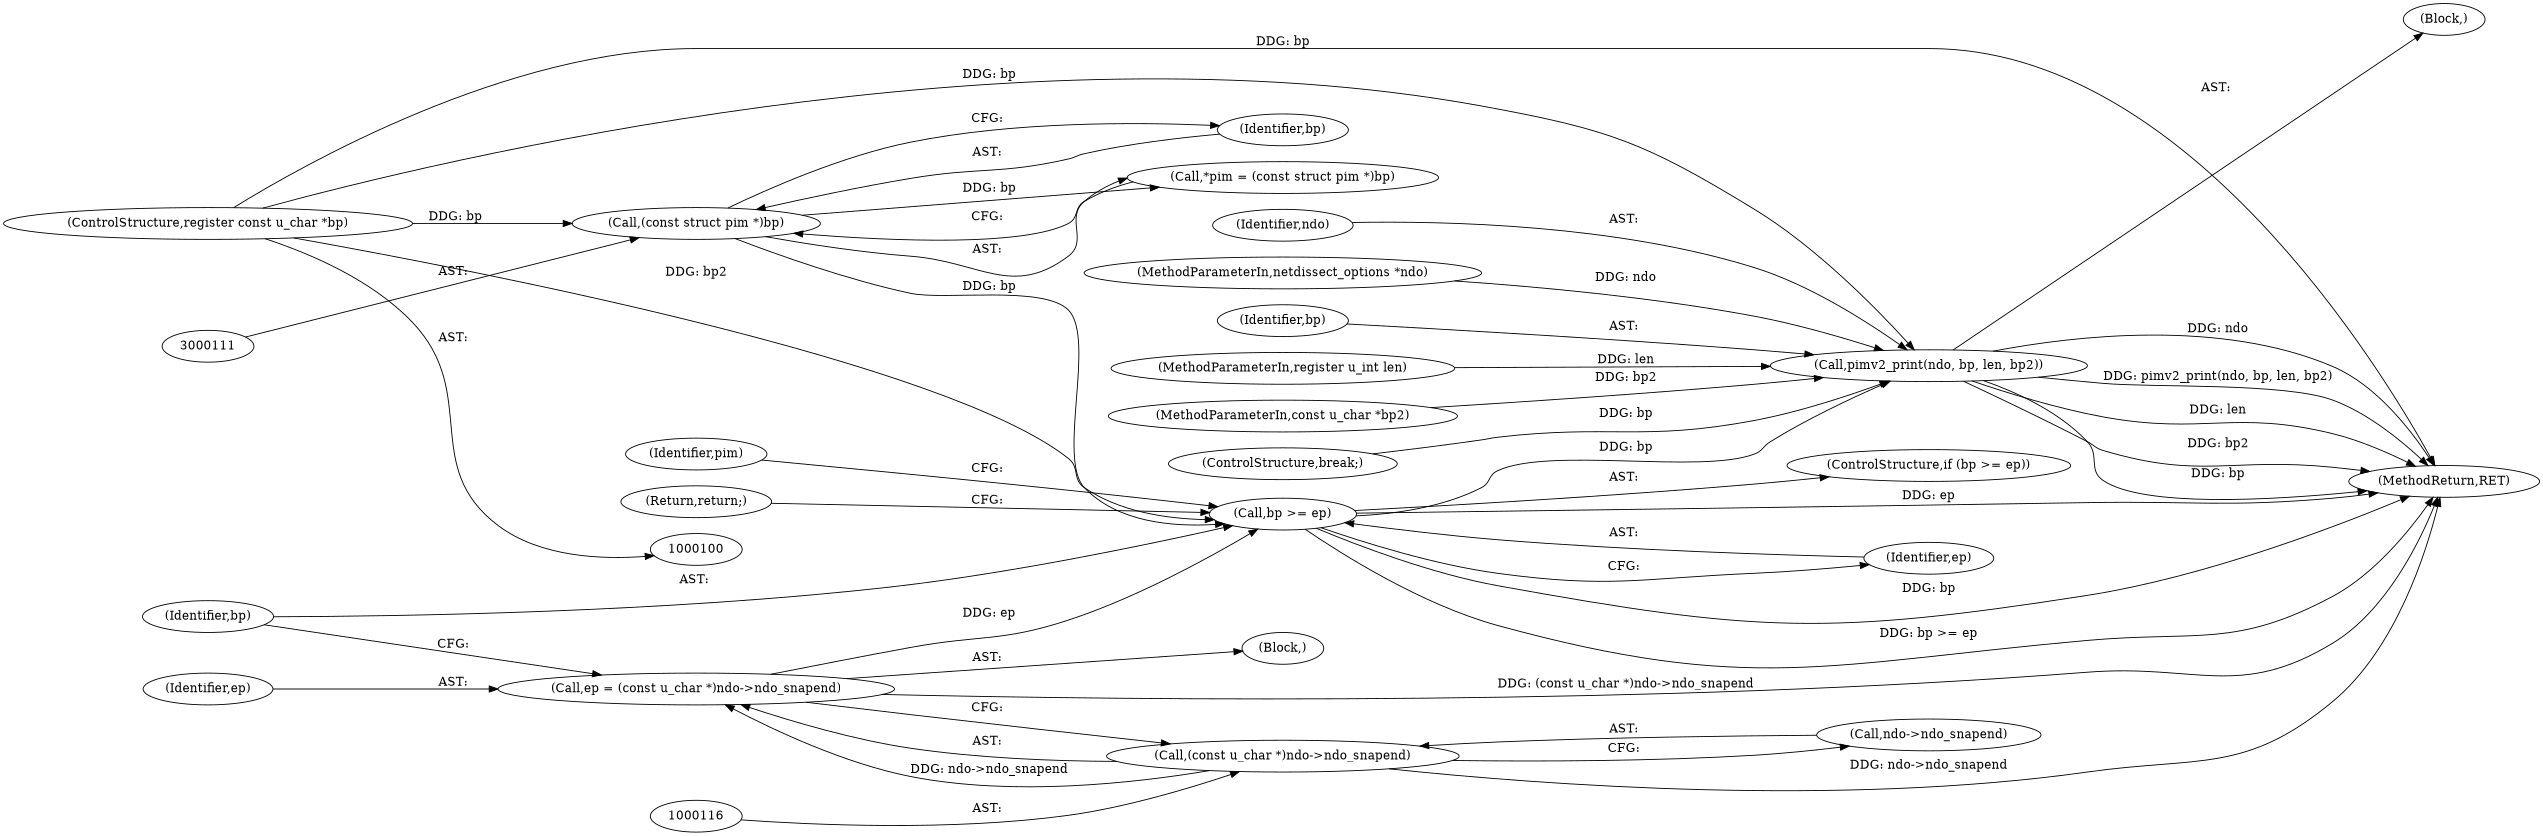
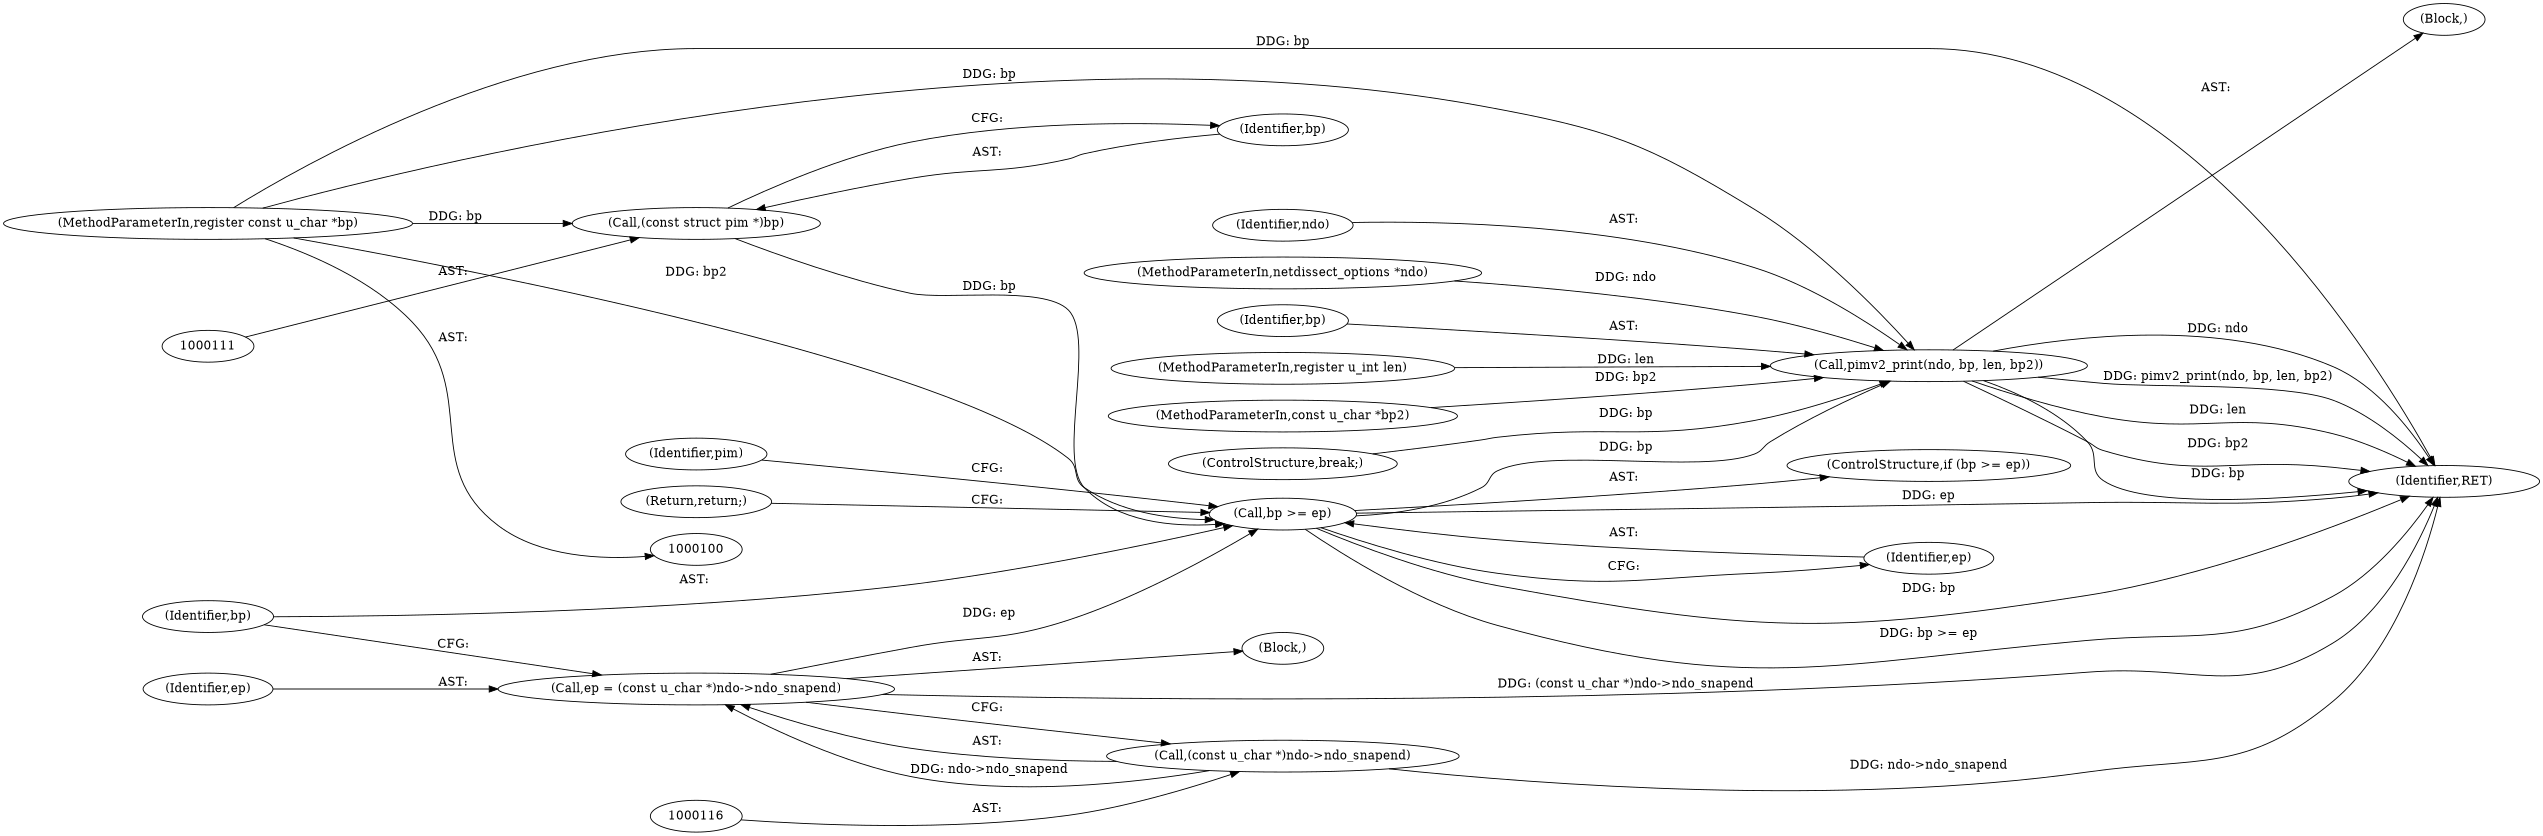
(1283, 178) -> none
(208, 223) -> (208, 223)
(208, 346) -> (208, 346)
(2444, 481) -> (2444, 481)
(1929, 735) -> none
